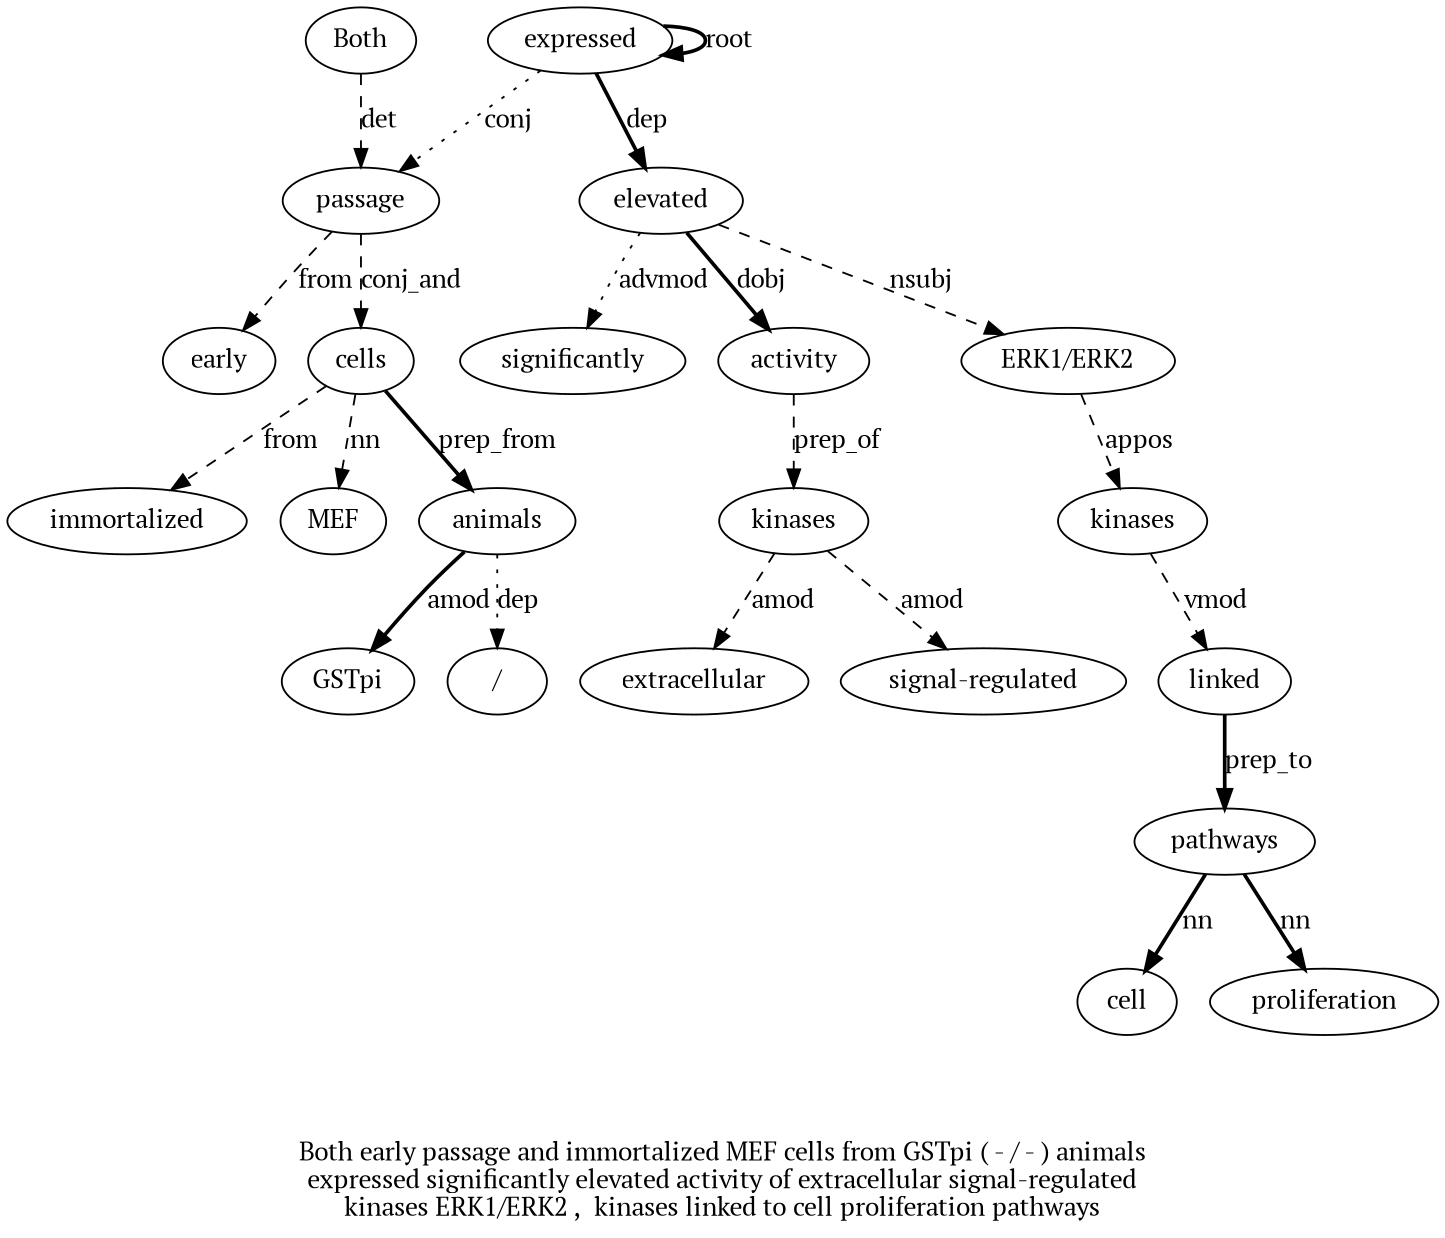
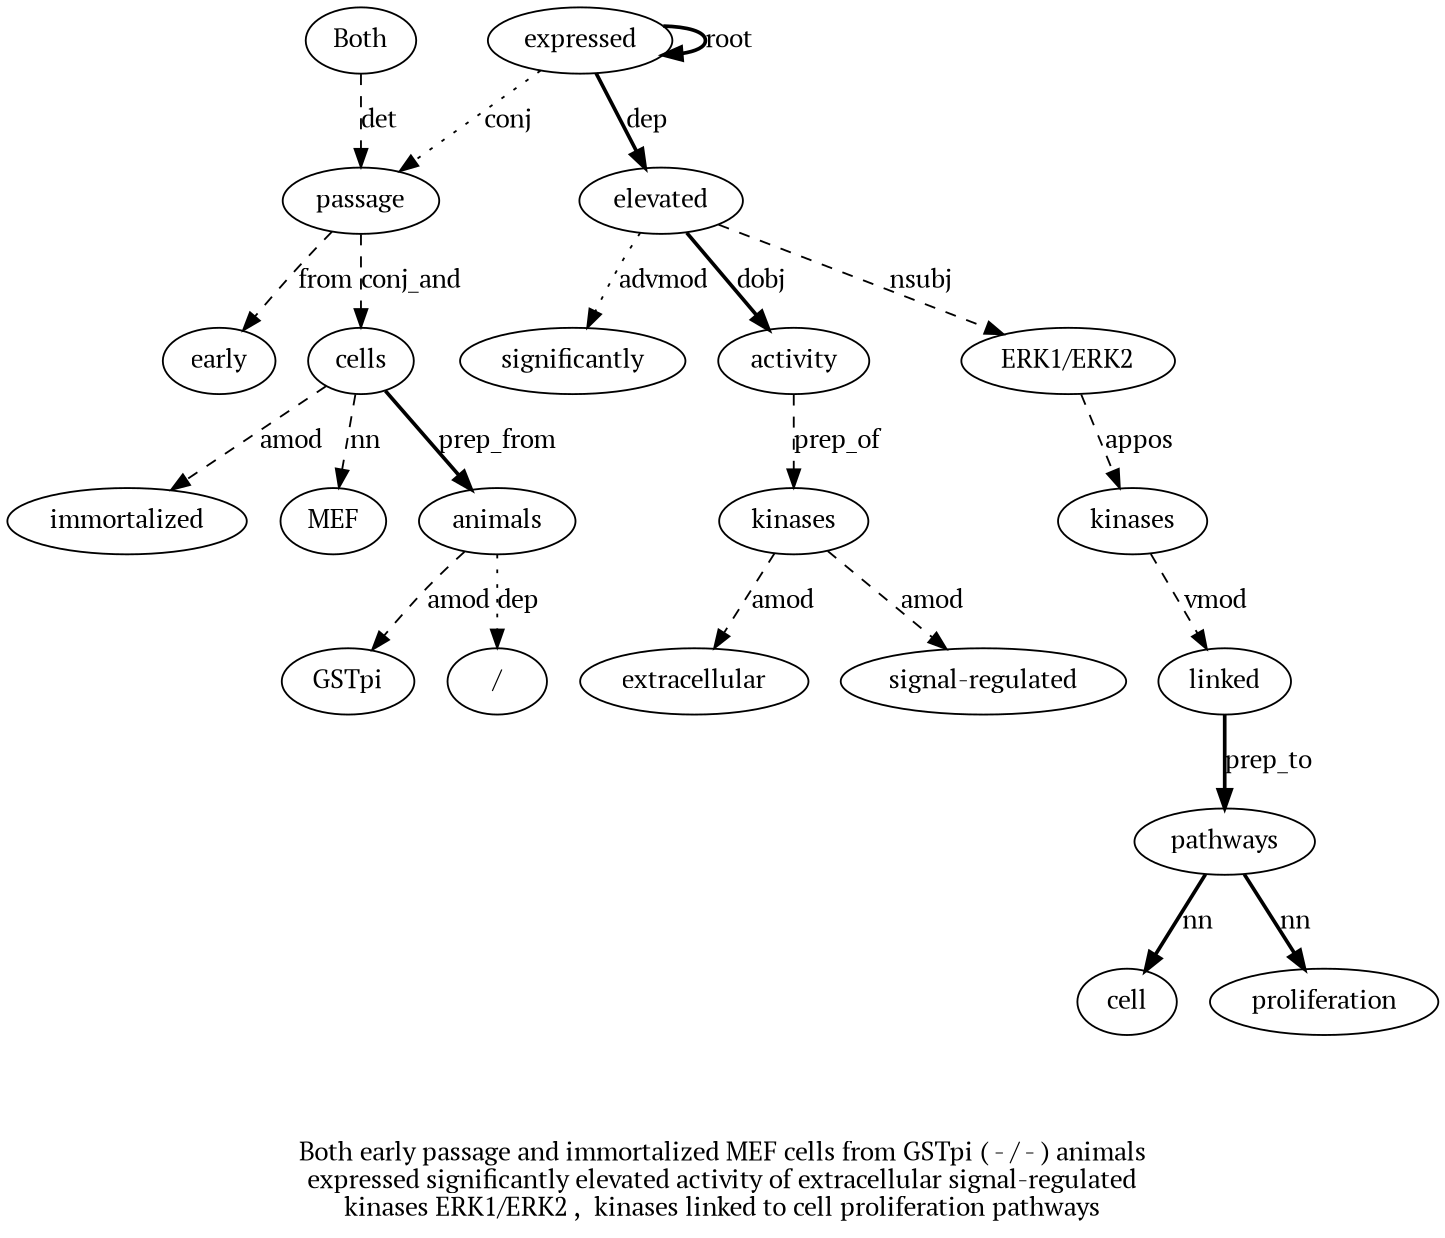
(291, 441) -> (291, 441)
(423, 592) -> (423, 592)
